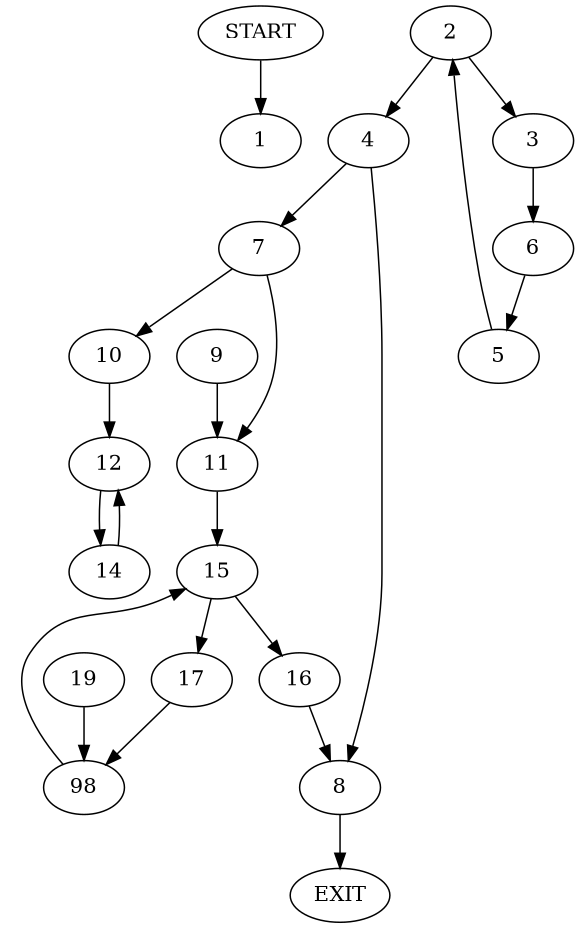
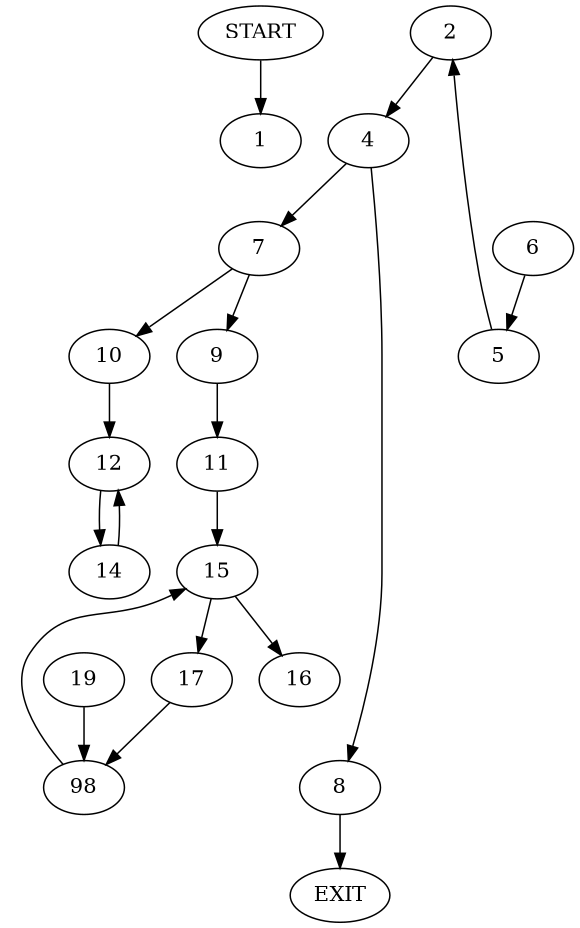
(533, 141) -> none
(276, 355) -> (241, 295)
(317, 726) -> none
